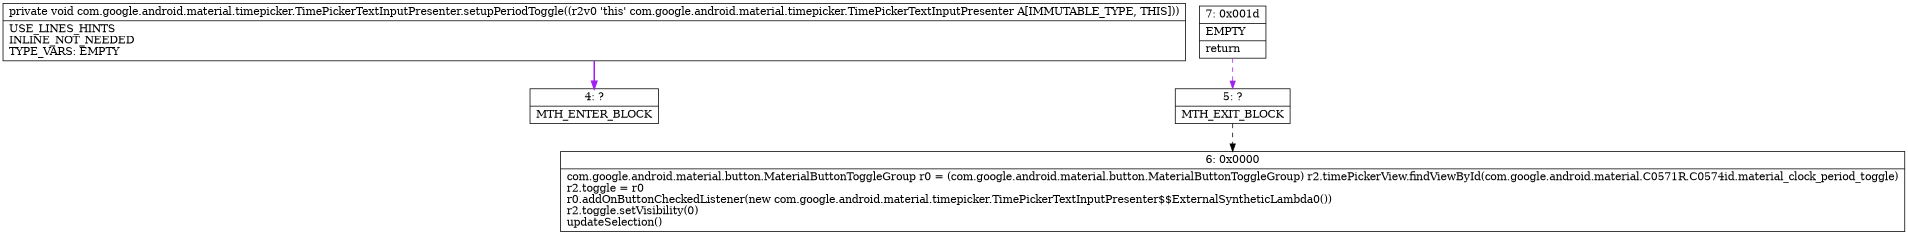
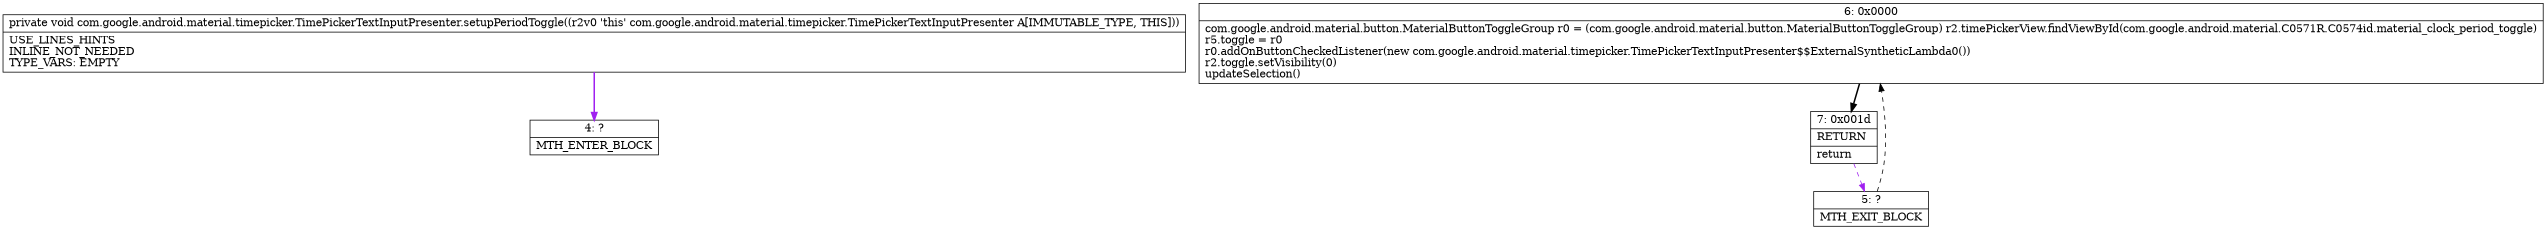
(1226, 32) -> (1841, 137)
none -> (1857, 94)
(606, 189) -> (1244, 40)
